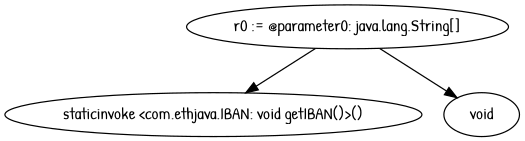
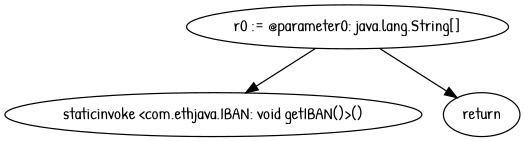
(482, 115) -> (482, 115)
